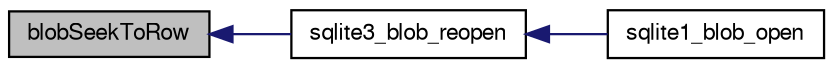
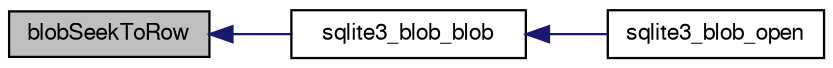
(409, 34) -> (409, 34)
(716, 34) -> (716, 34)
